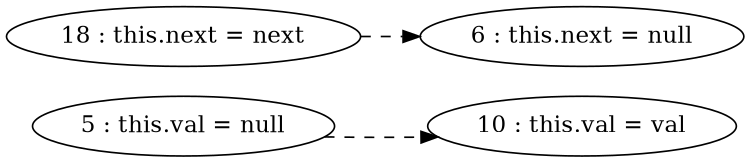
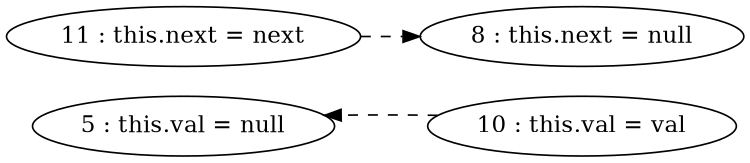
(184, 37) -> (184, 37)
(582, 37) -> (582, 37)
(373, 137) -> (390, 115)
